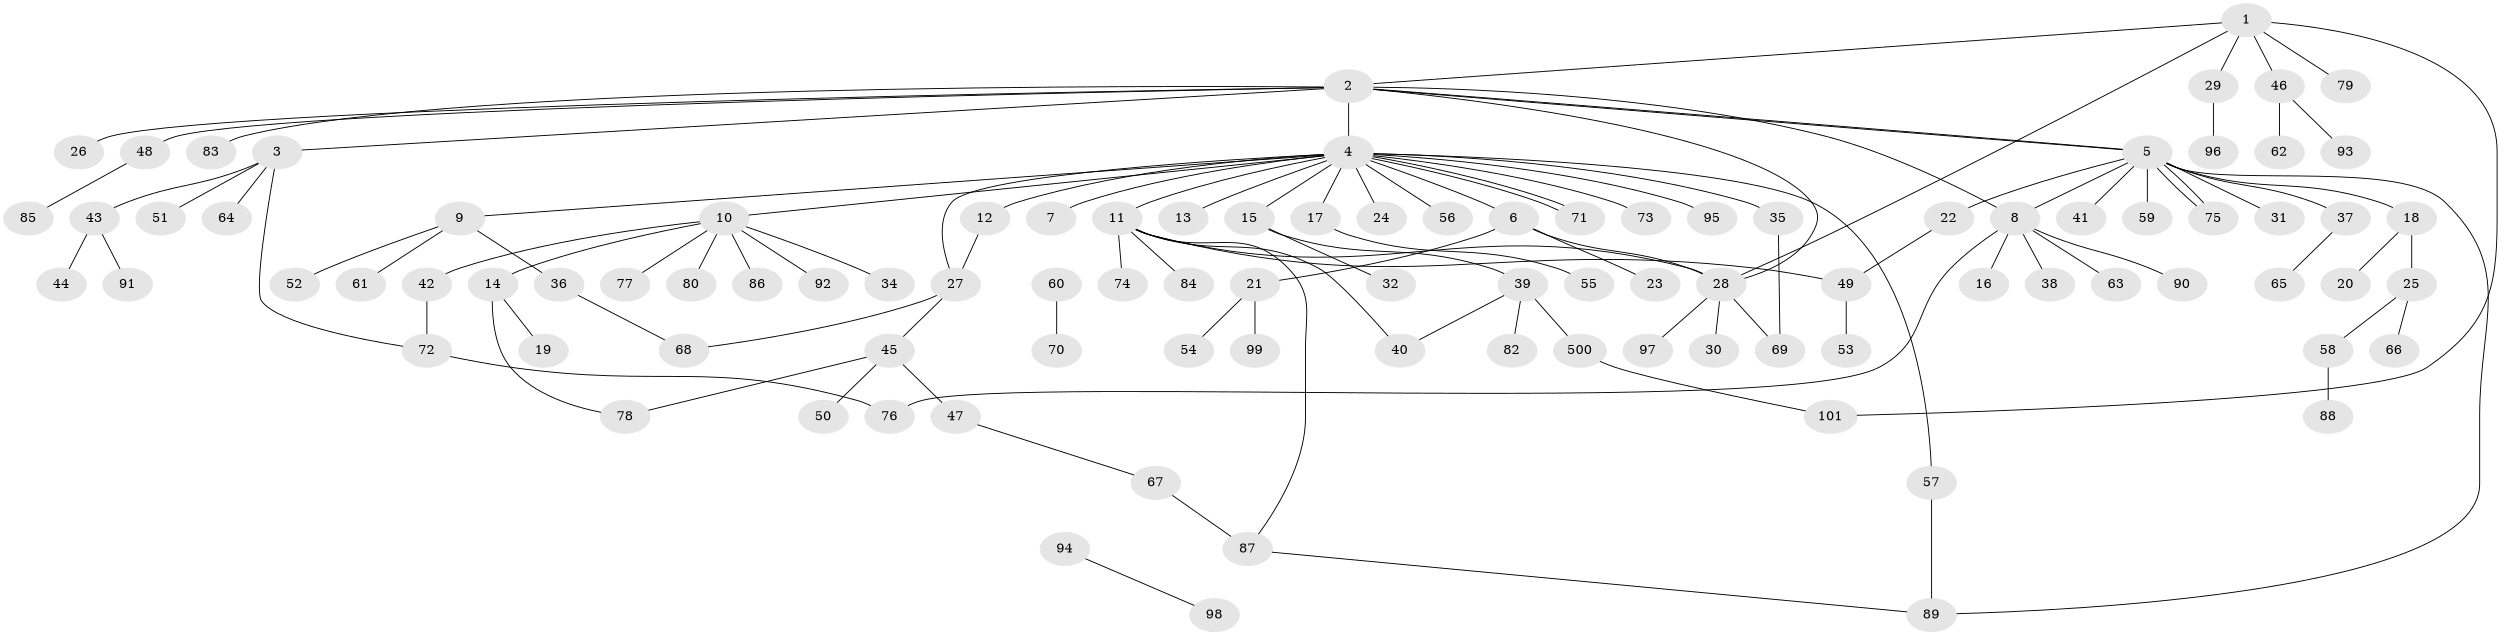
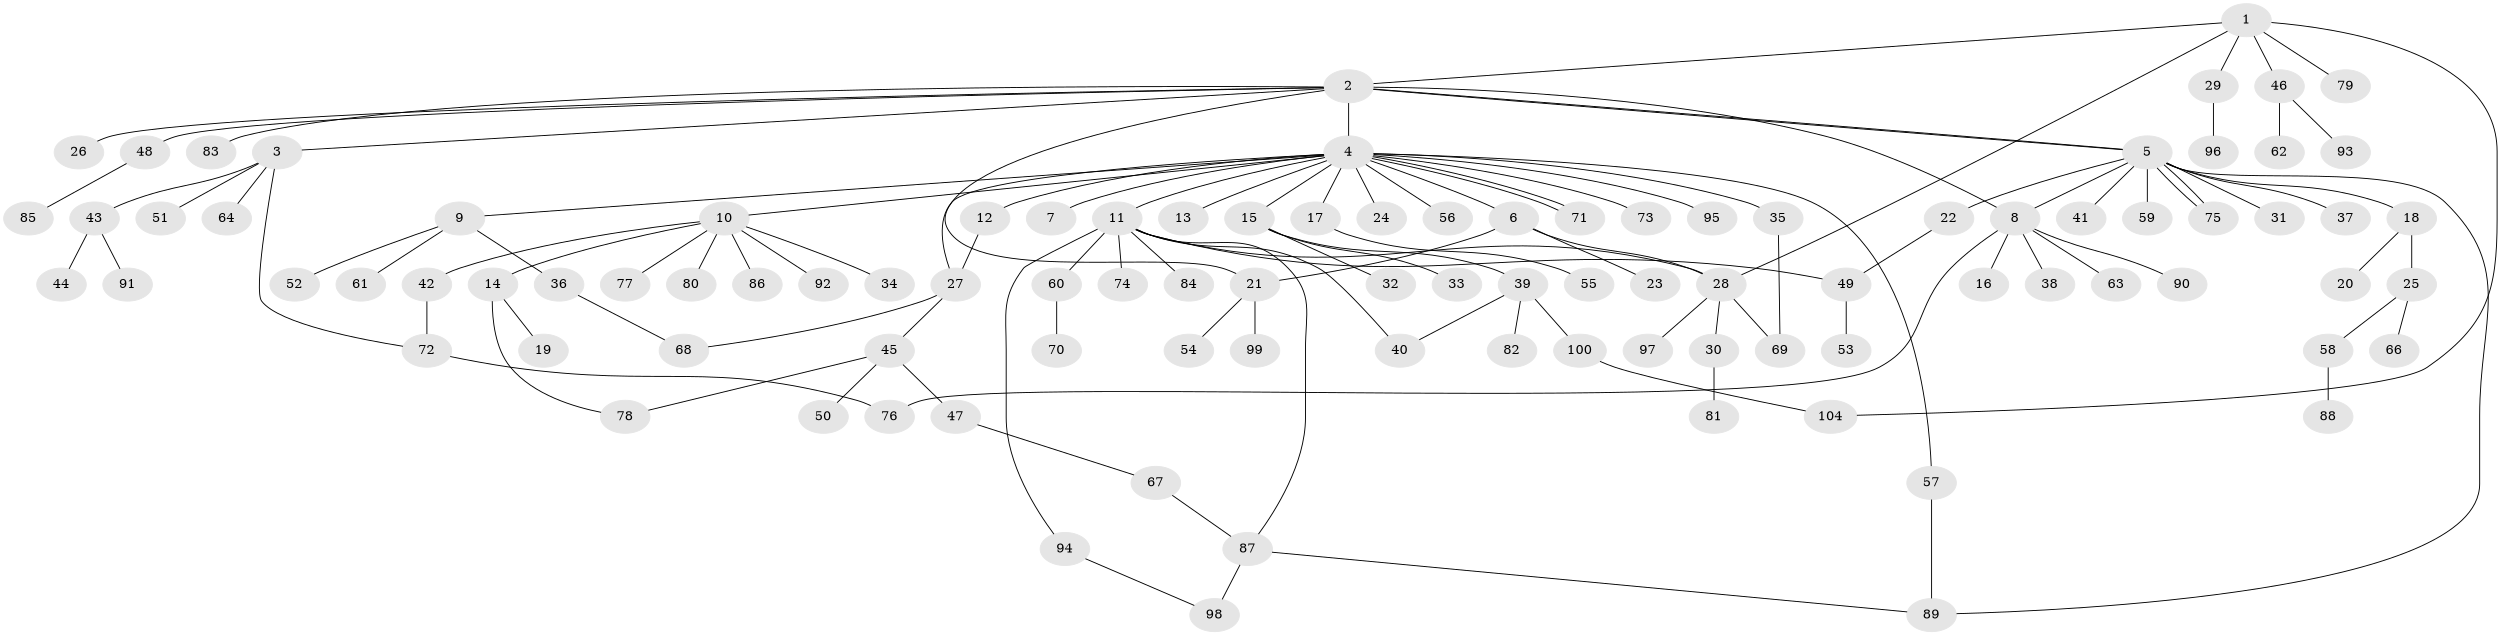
(1657, 134) -> (993, 173)
none -> (1087, 252)
none -> (1457, 285)
(2280, 285) -> none
(1580, 351) -> (1580, 351)
none -> (1006, 363)
none -> (1714, 417)
(1831, 417) -> (1831, 417)
none -> (1231, 582)
